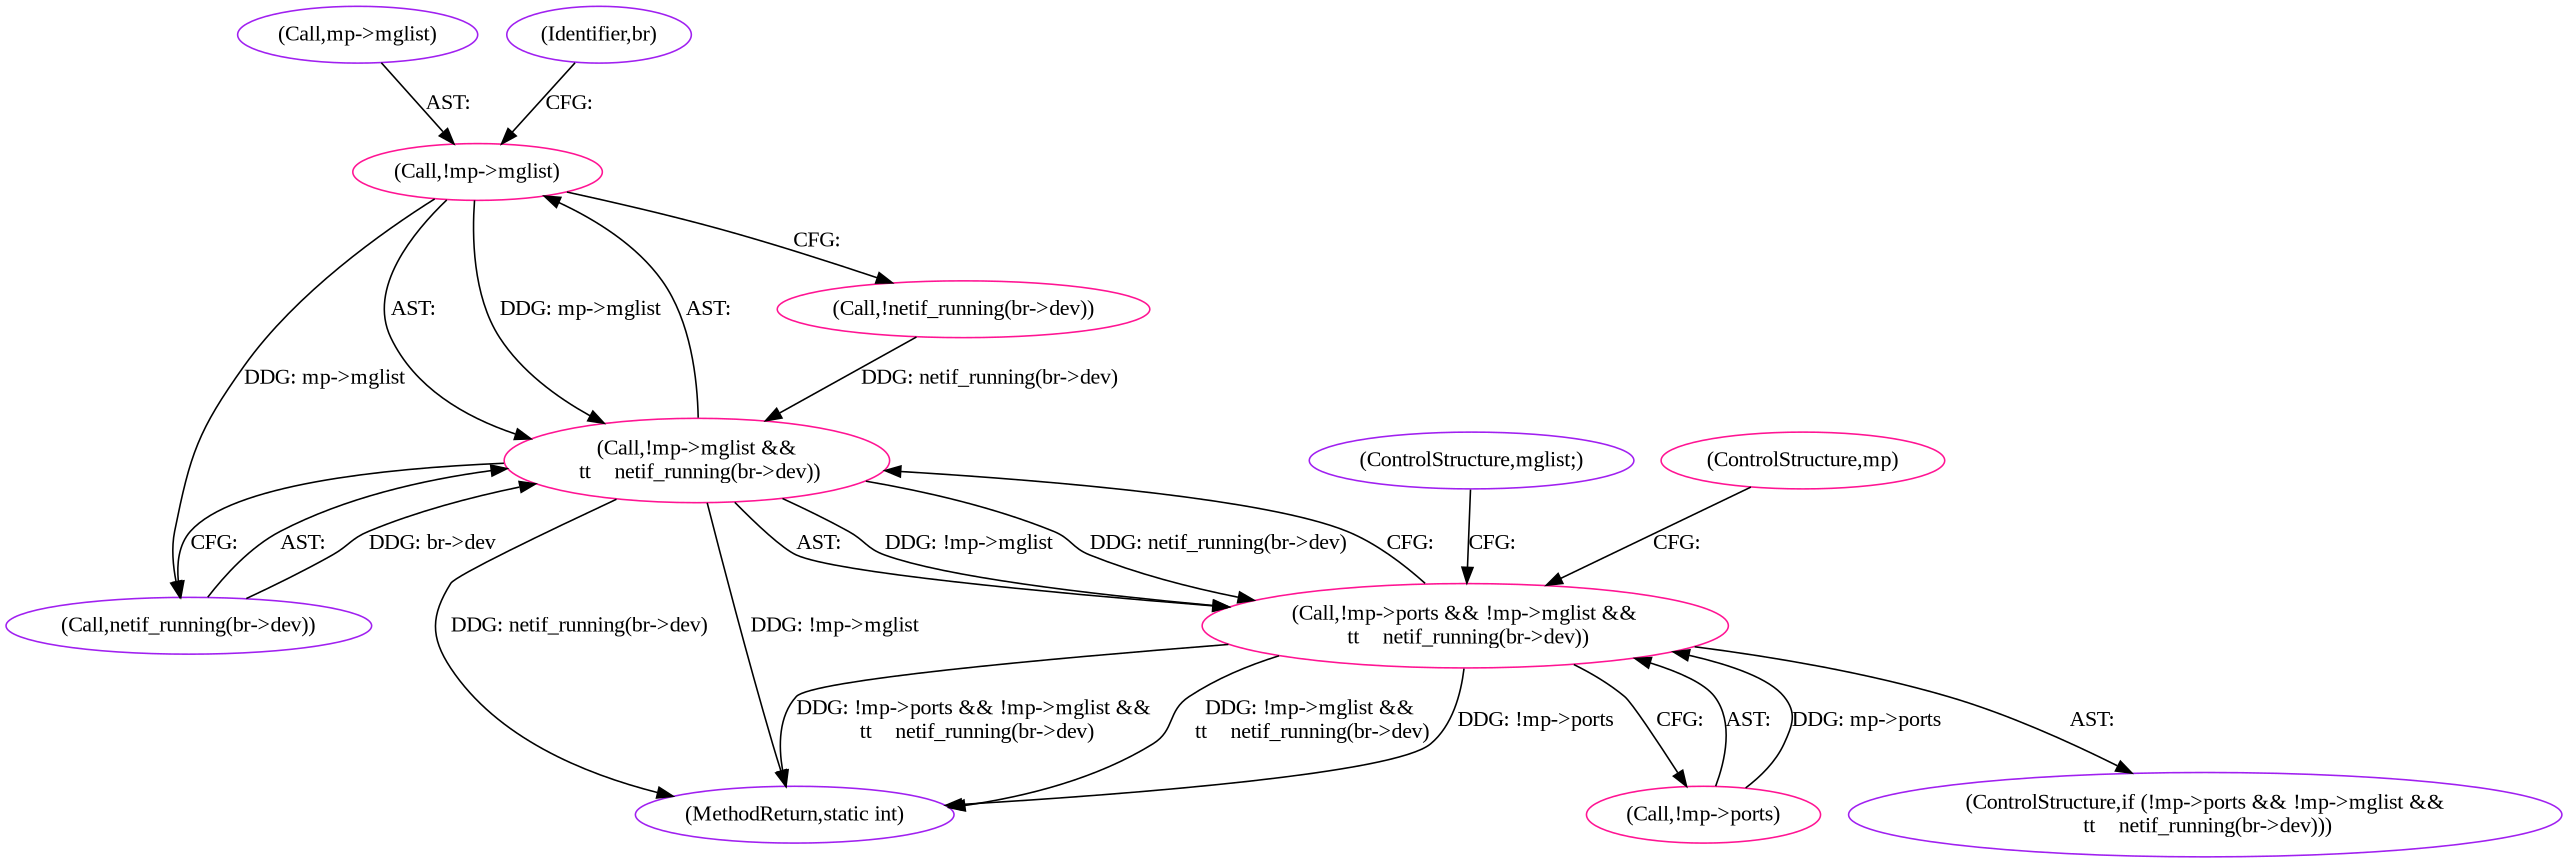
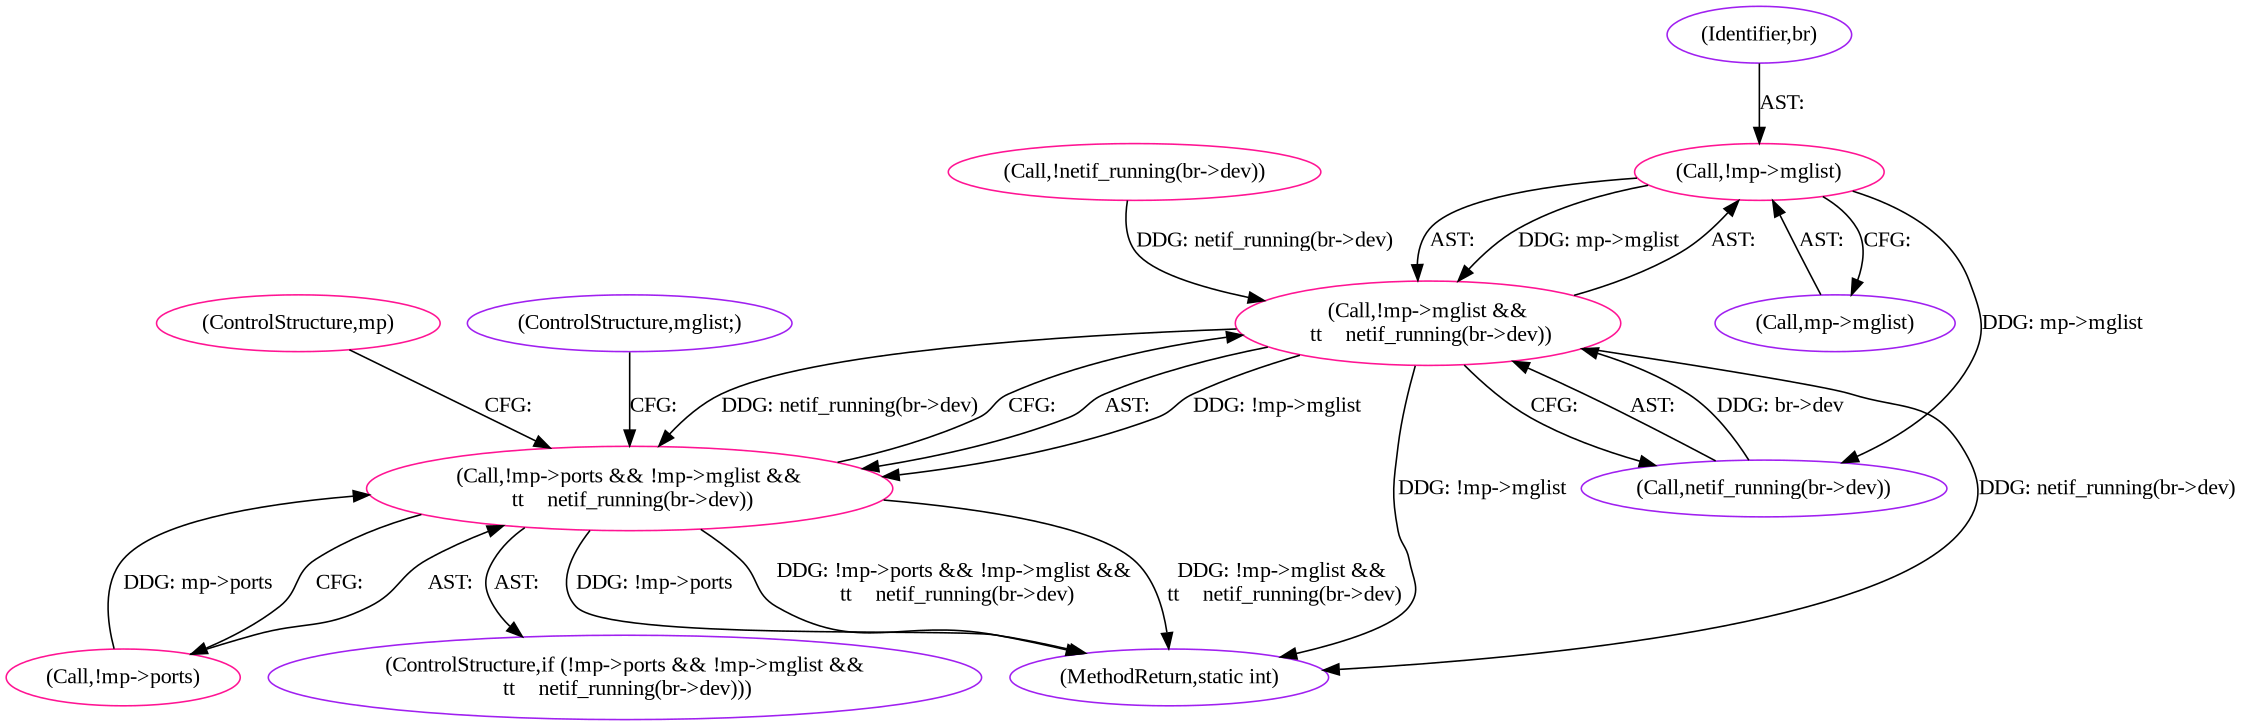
(572, 103) -> (1785, 103)
(723, 230) -> (1858, 231)
